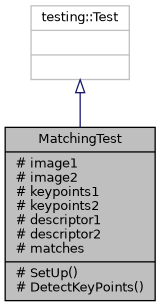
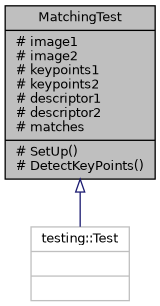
(80, 110) -> (80, 209)
